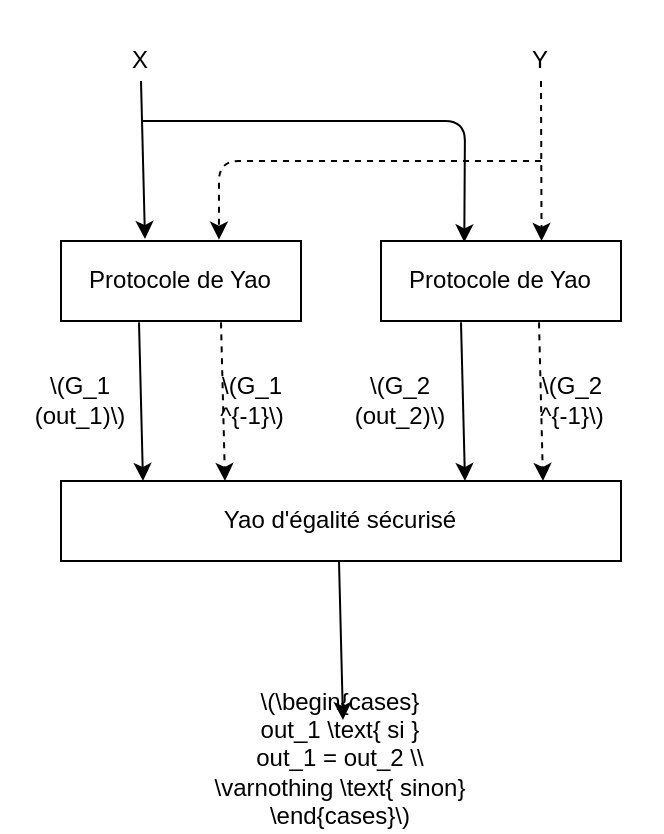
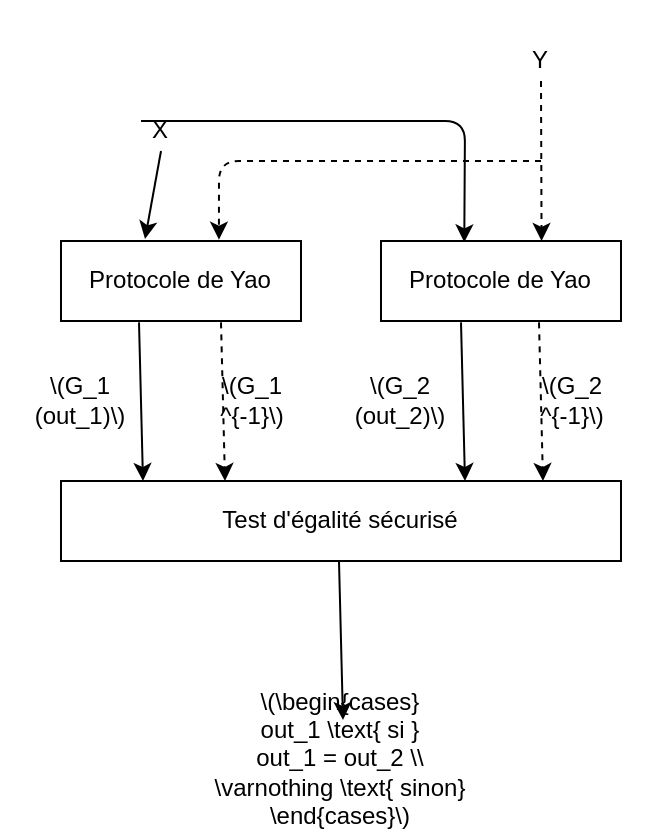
(141, 61) -> (161, 131)
(341, 521) -> (341, 521)
